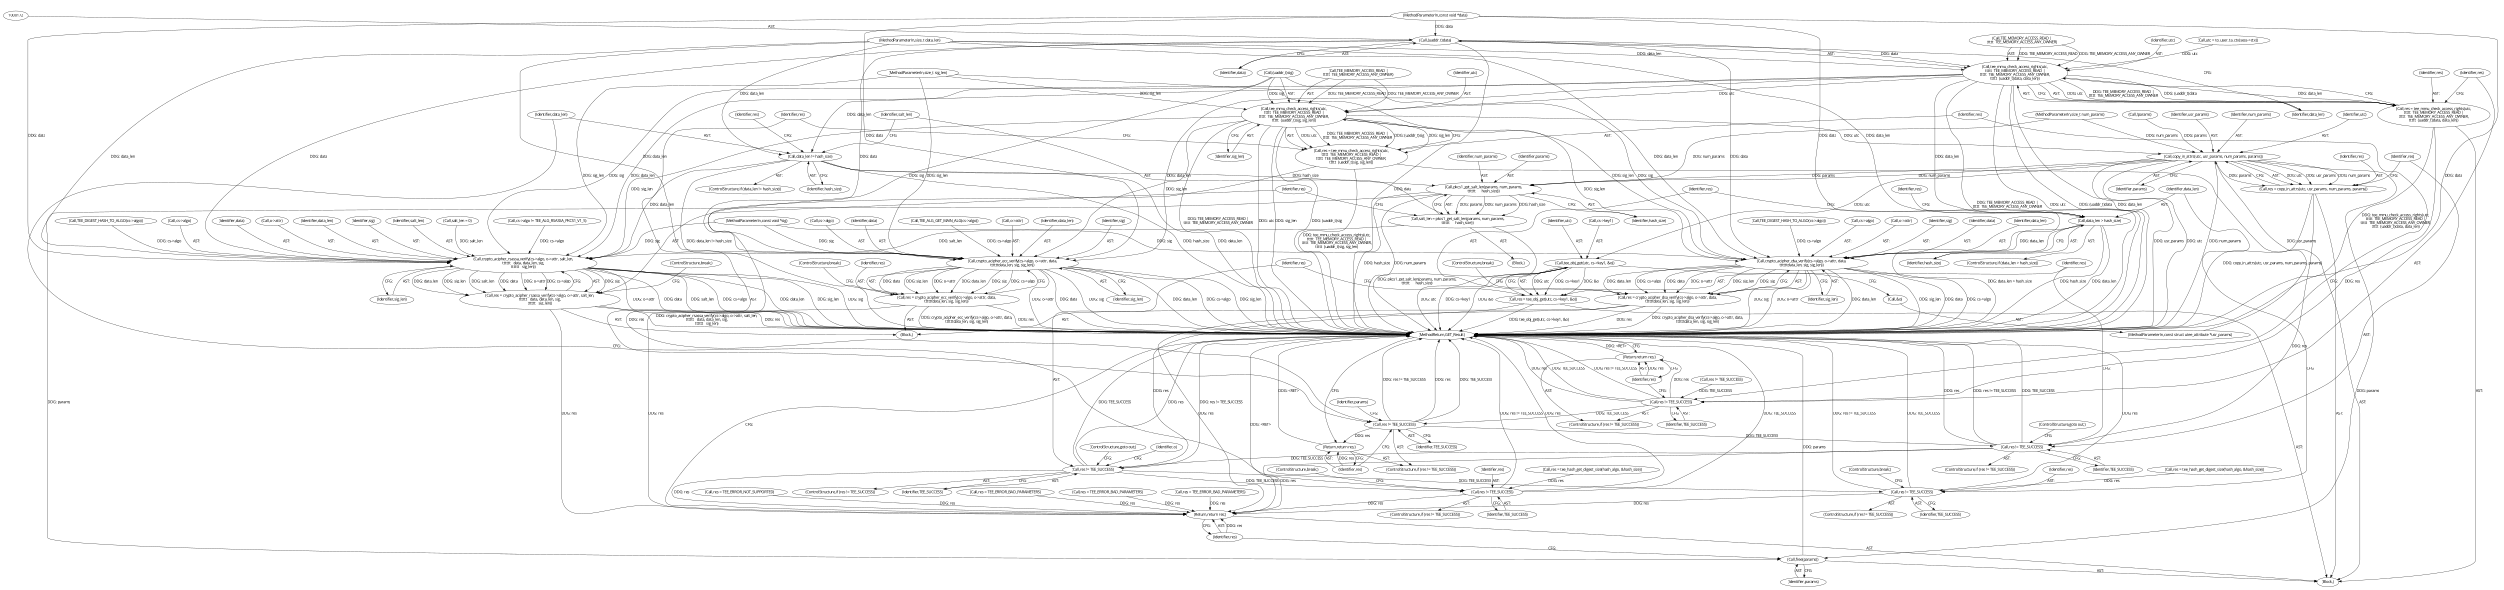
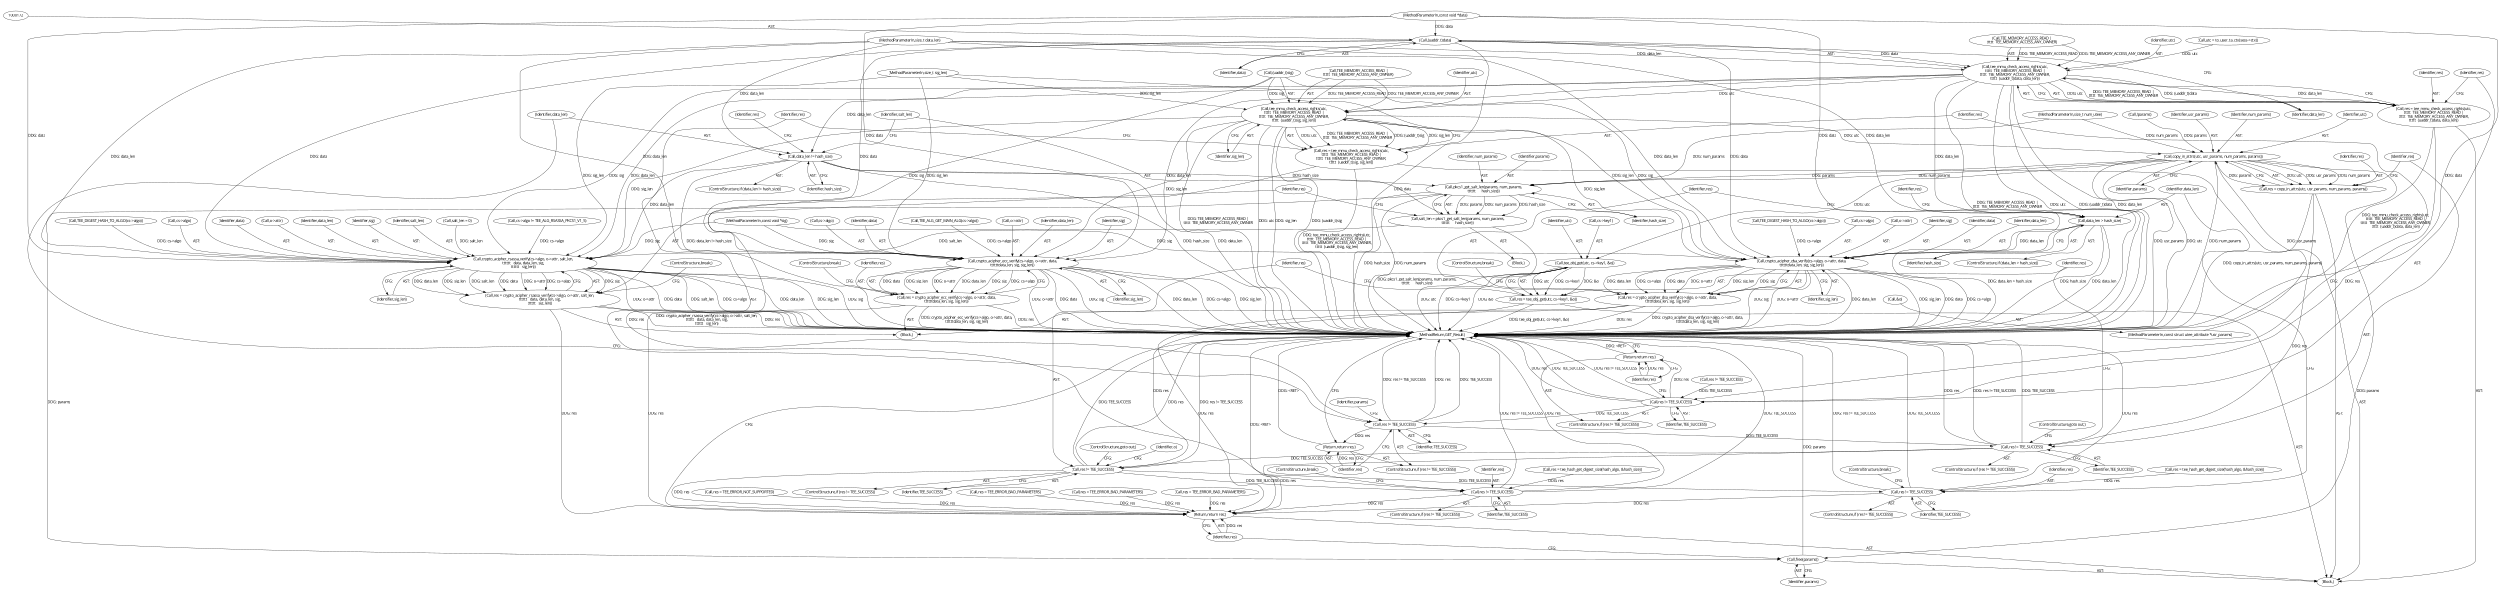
(2070, 115) -> (2070, 115)
(1734, 273) -> none
